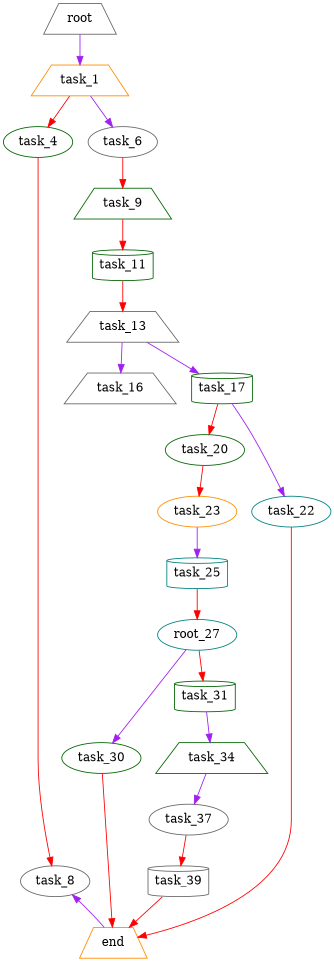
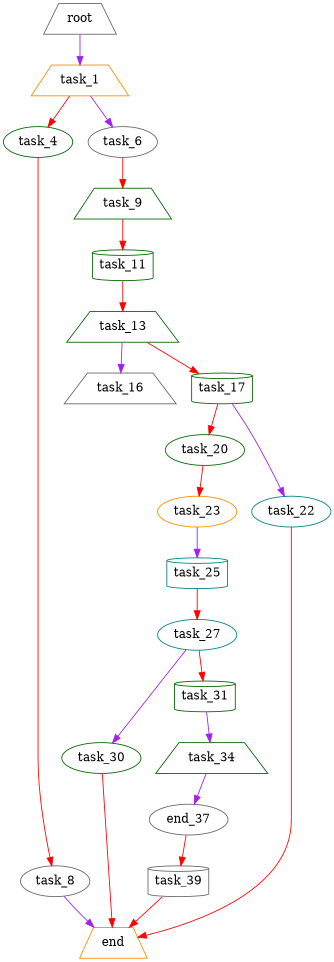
(123, 327) -> (123, 327)
(169, 356) -> (169, 356)
(197, 635) -> (197, 635)
(189, 820) -> (189, 820)
(92, 914) -> (76, 909)
